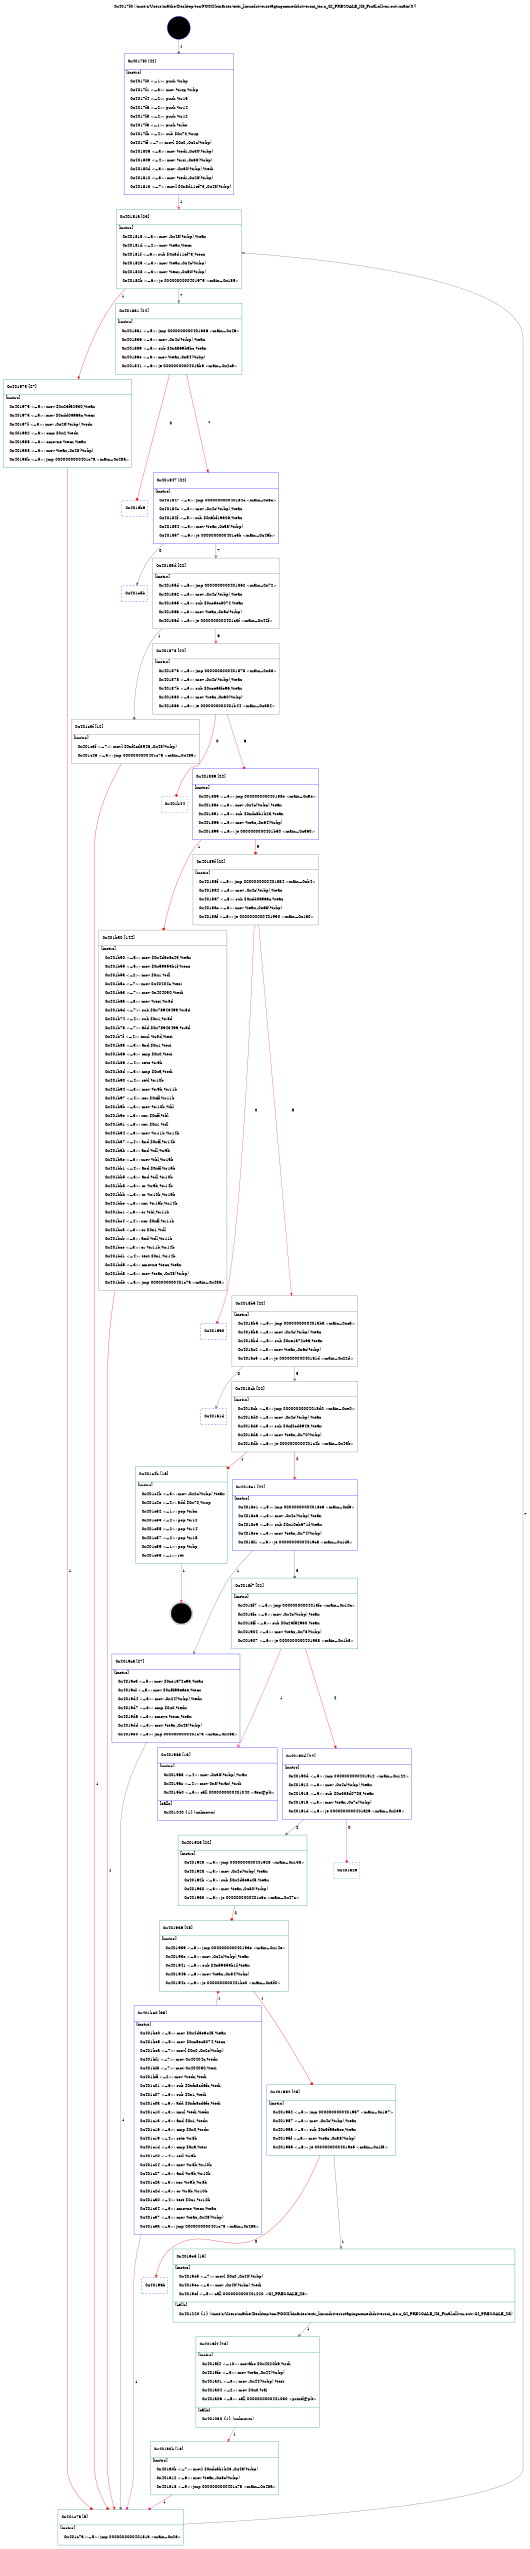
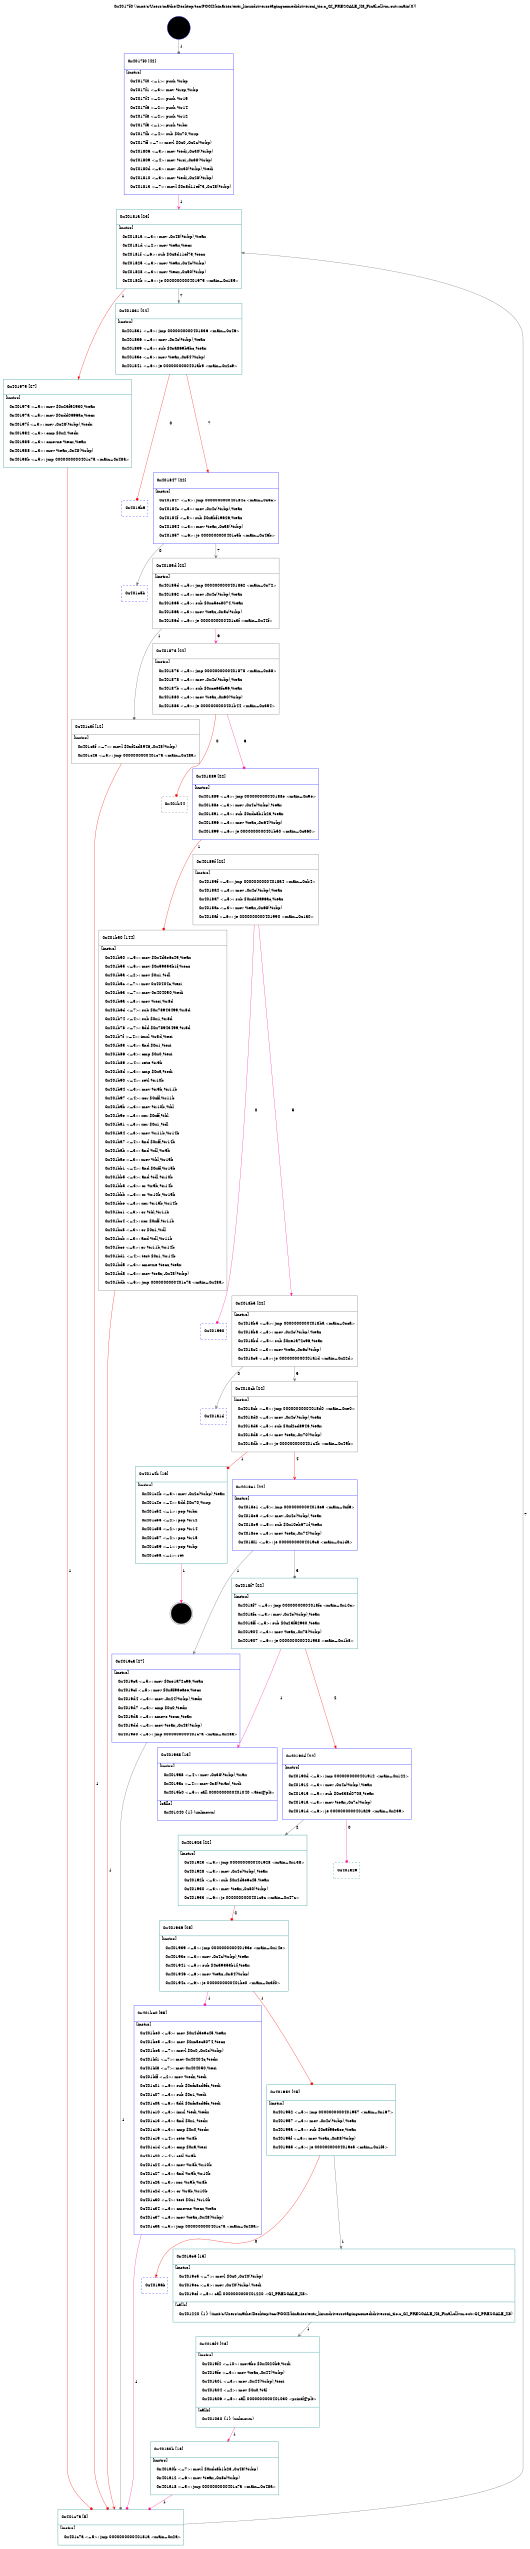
(256, 846) -> none
(297, 1459) -> (297, 1459)
(217, 2000) -> (207, 1997)
